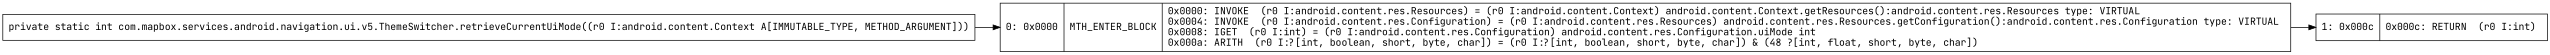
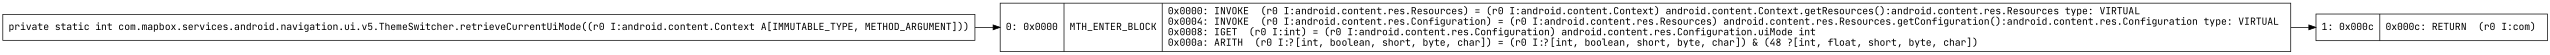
(2464, 27) -> (2464, 27)
